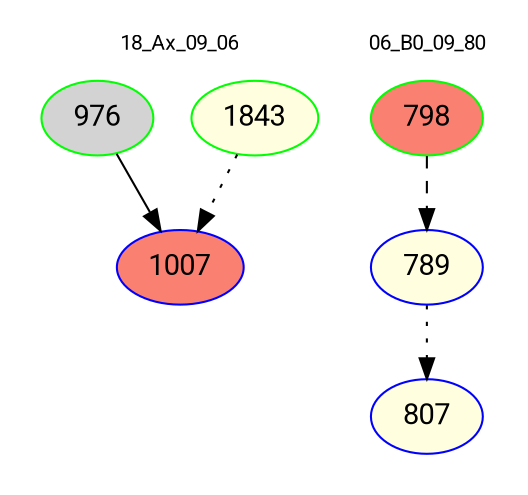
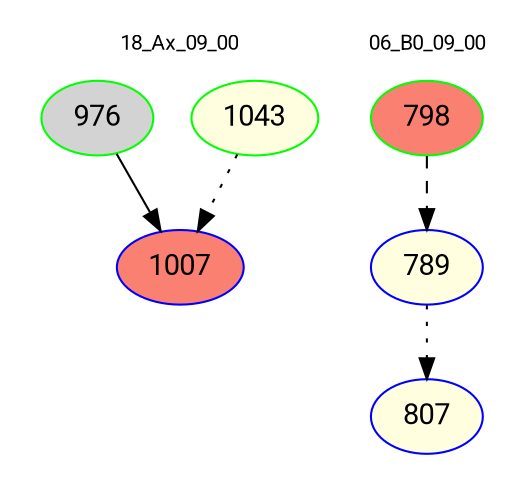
(180, 45) -> (180, 45)
(428, 45) -> (428, 45)
(255, 118) -> (255, 118)
